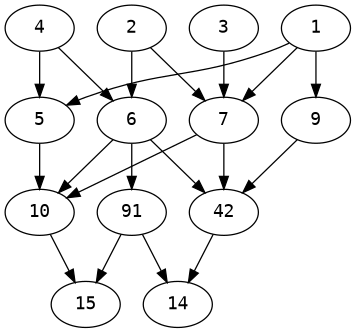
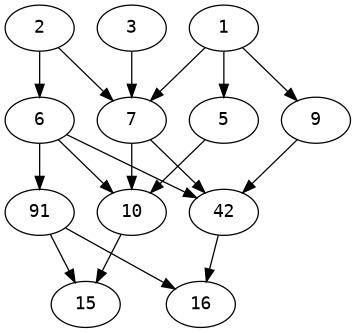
(40, 28) -> none
(178, 304) -> (201, 304)
